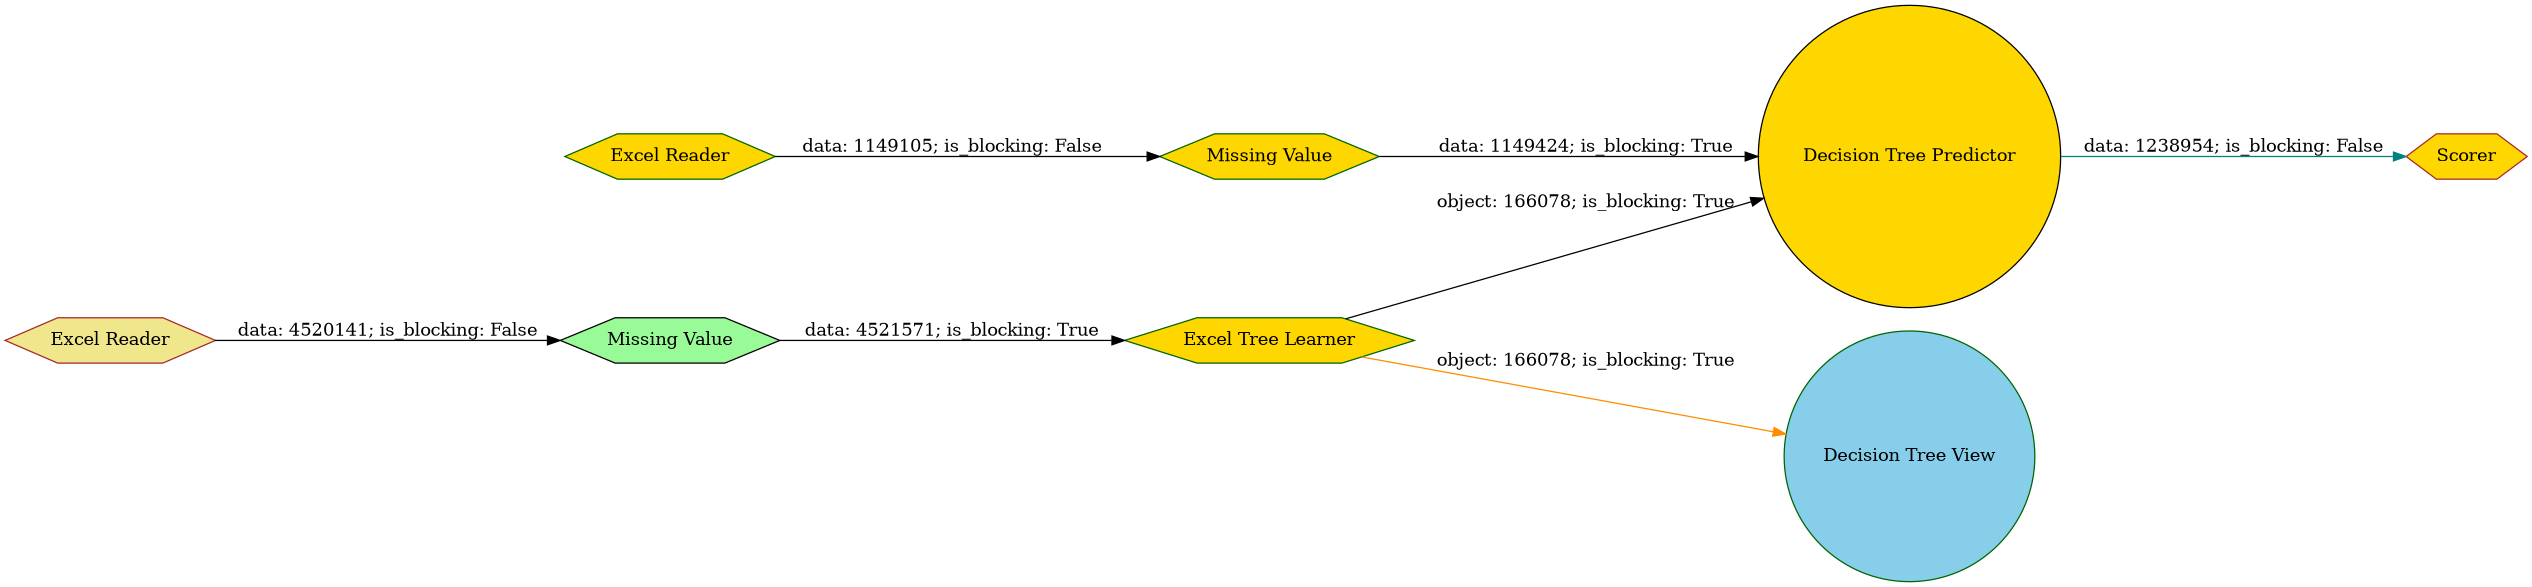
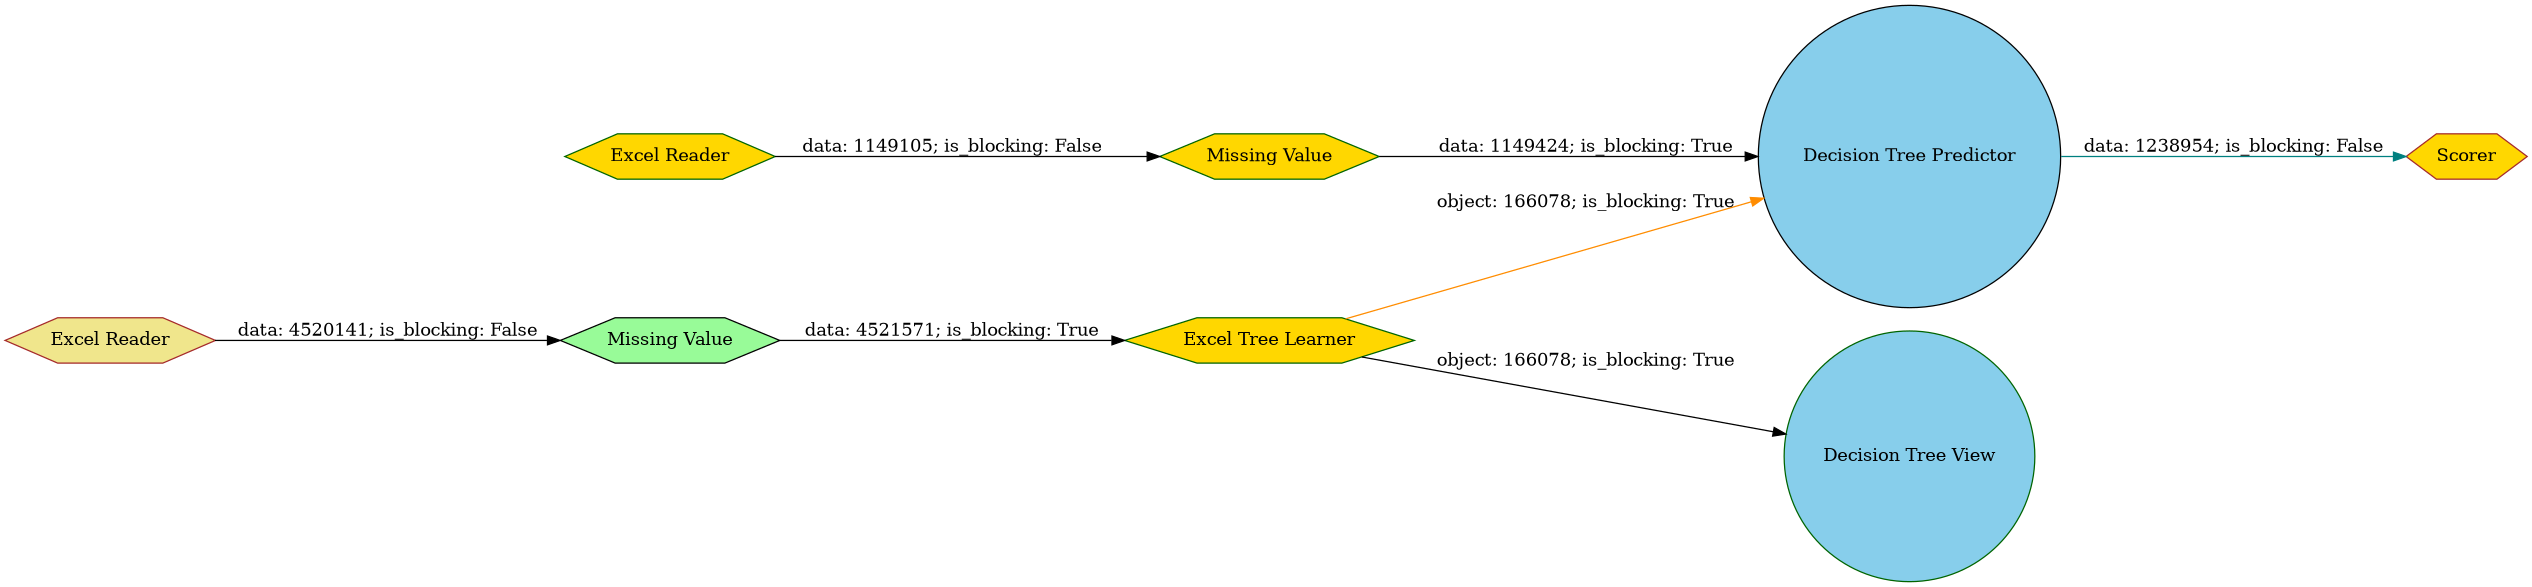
(1909, 157) -> (1909, 157)
(1549, 260) -> (1549, 260)
(1568, 394) -> (1568, 394)
